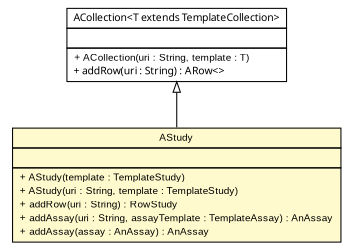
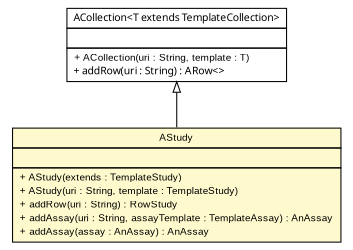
(102, 177) -> (101, 177)
